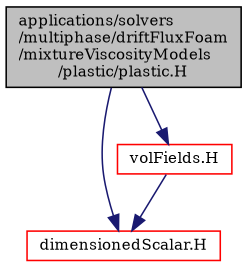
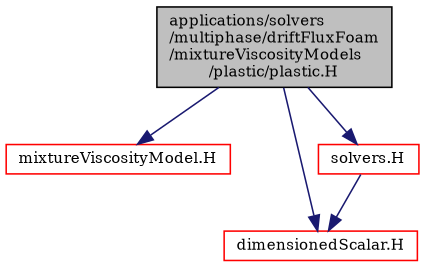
none -> (118, 159)
(175, 159) -> (369, 159)
